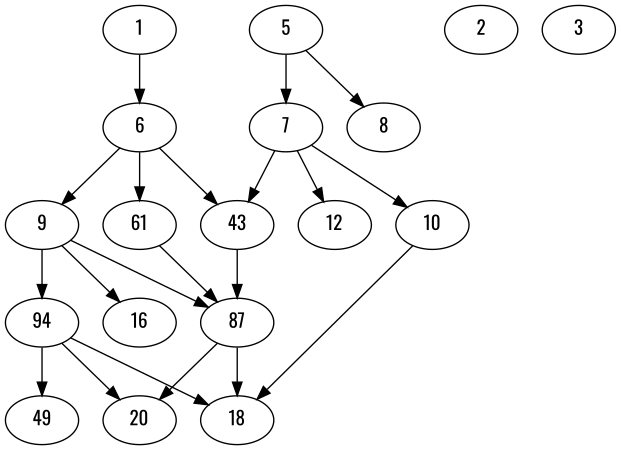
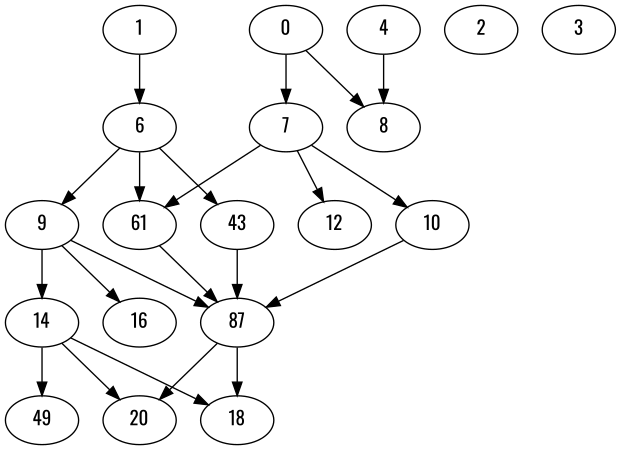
(286, 30) -> (286, 30)
none -> (384, 30)
(265, 170) -> (218, 173)
(340, 318) -> (341, 271)
(42, 323) -> (42, 323)
